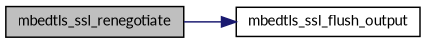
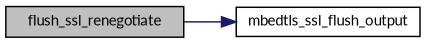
(95, 22) -> (95, 22)
